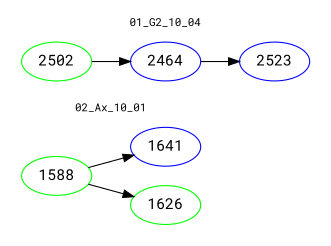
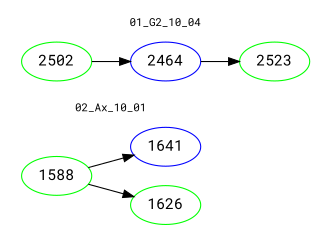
(275, 62) -> (275, 62)
